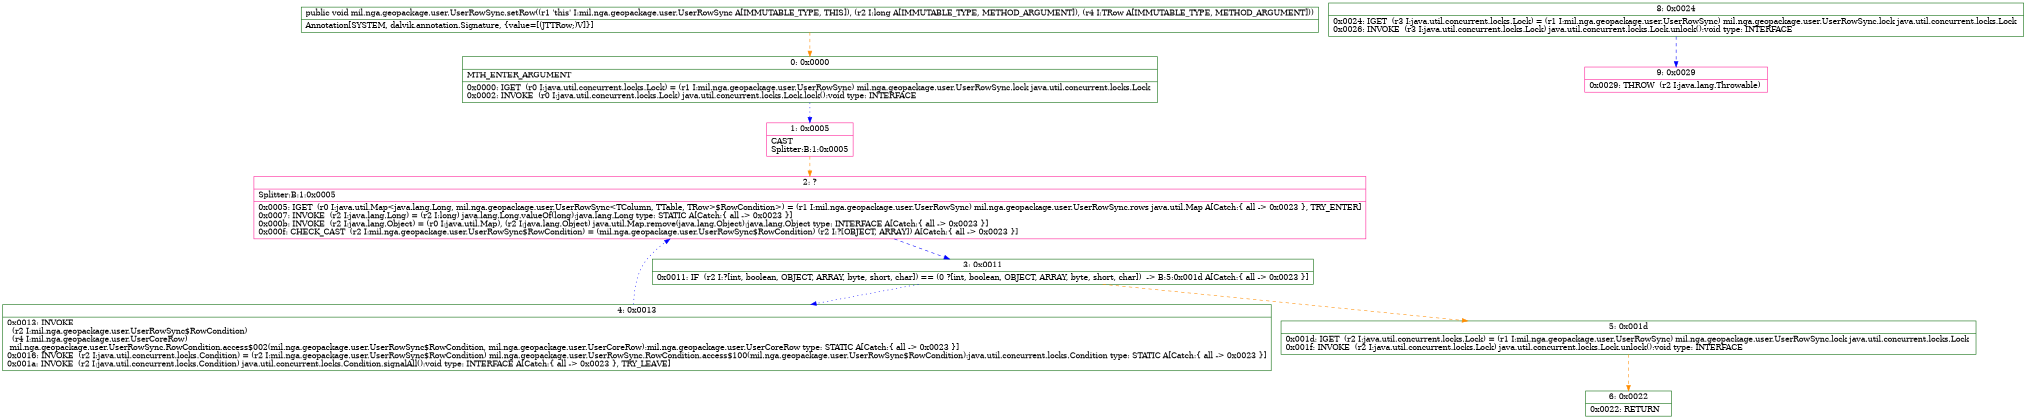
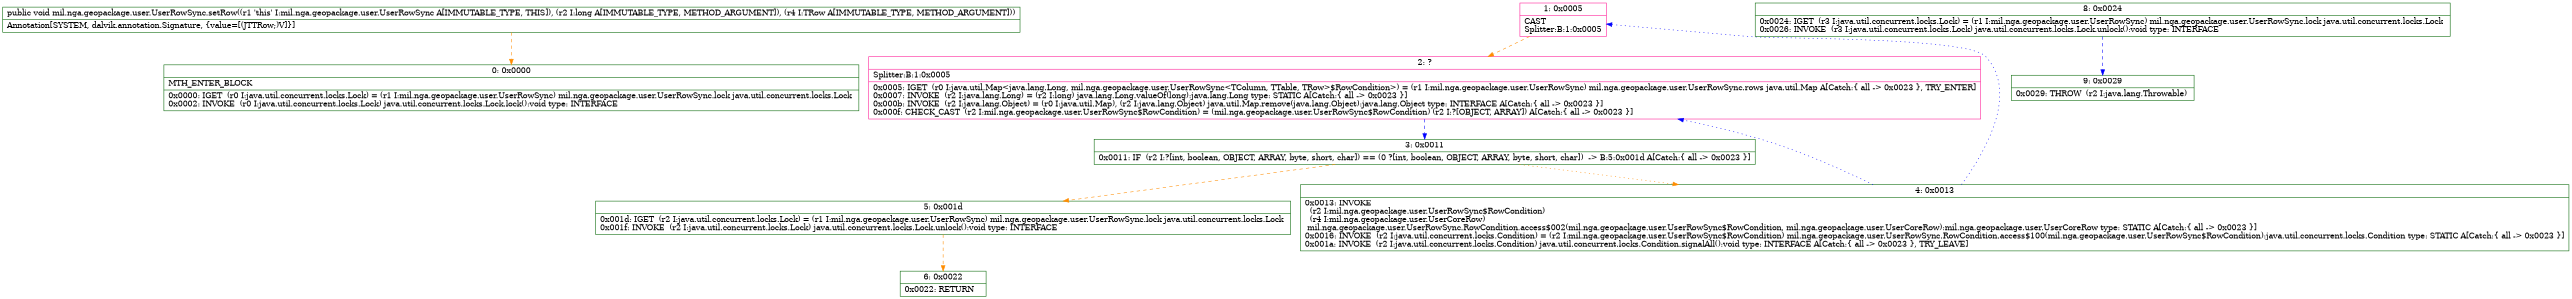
(519, 75) -> (210, 83)
(1676, 80) -> (2103, 88)
(810, 110) -> (1870, 40)
(867, 294) -> (1596, 174)
